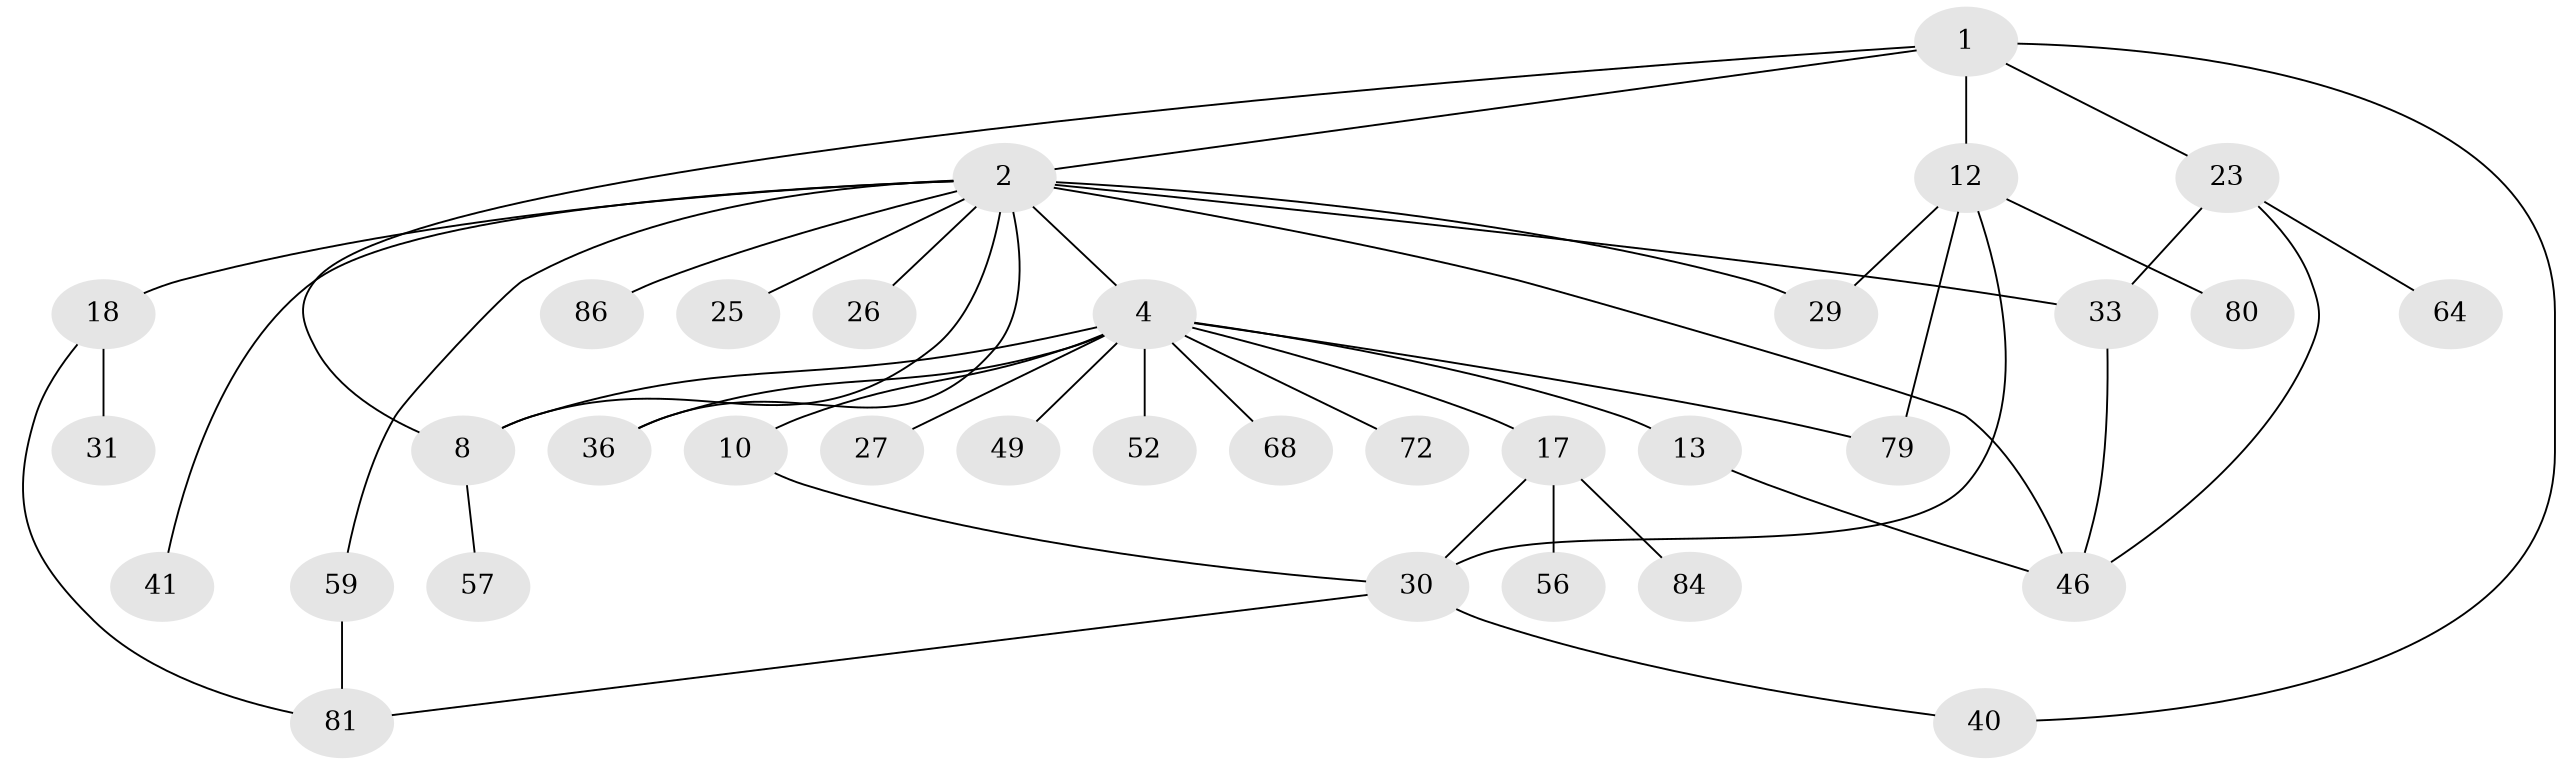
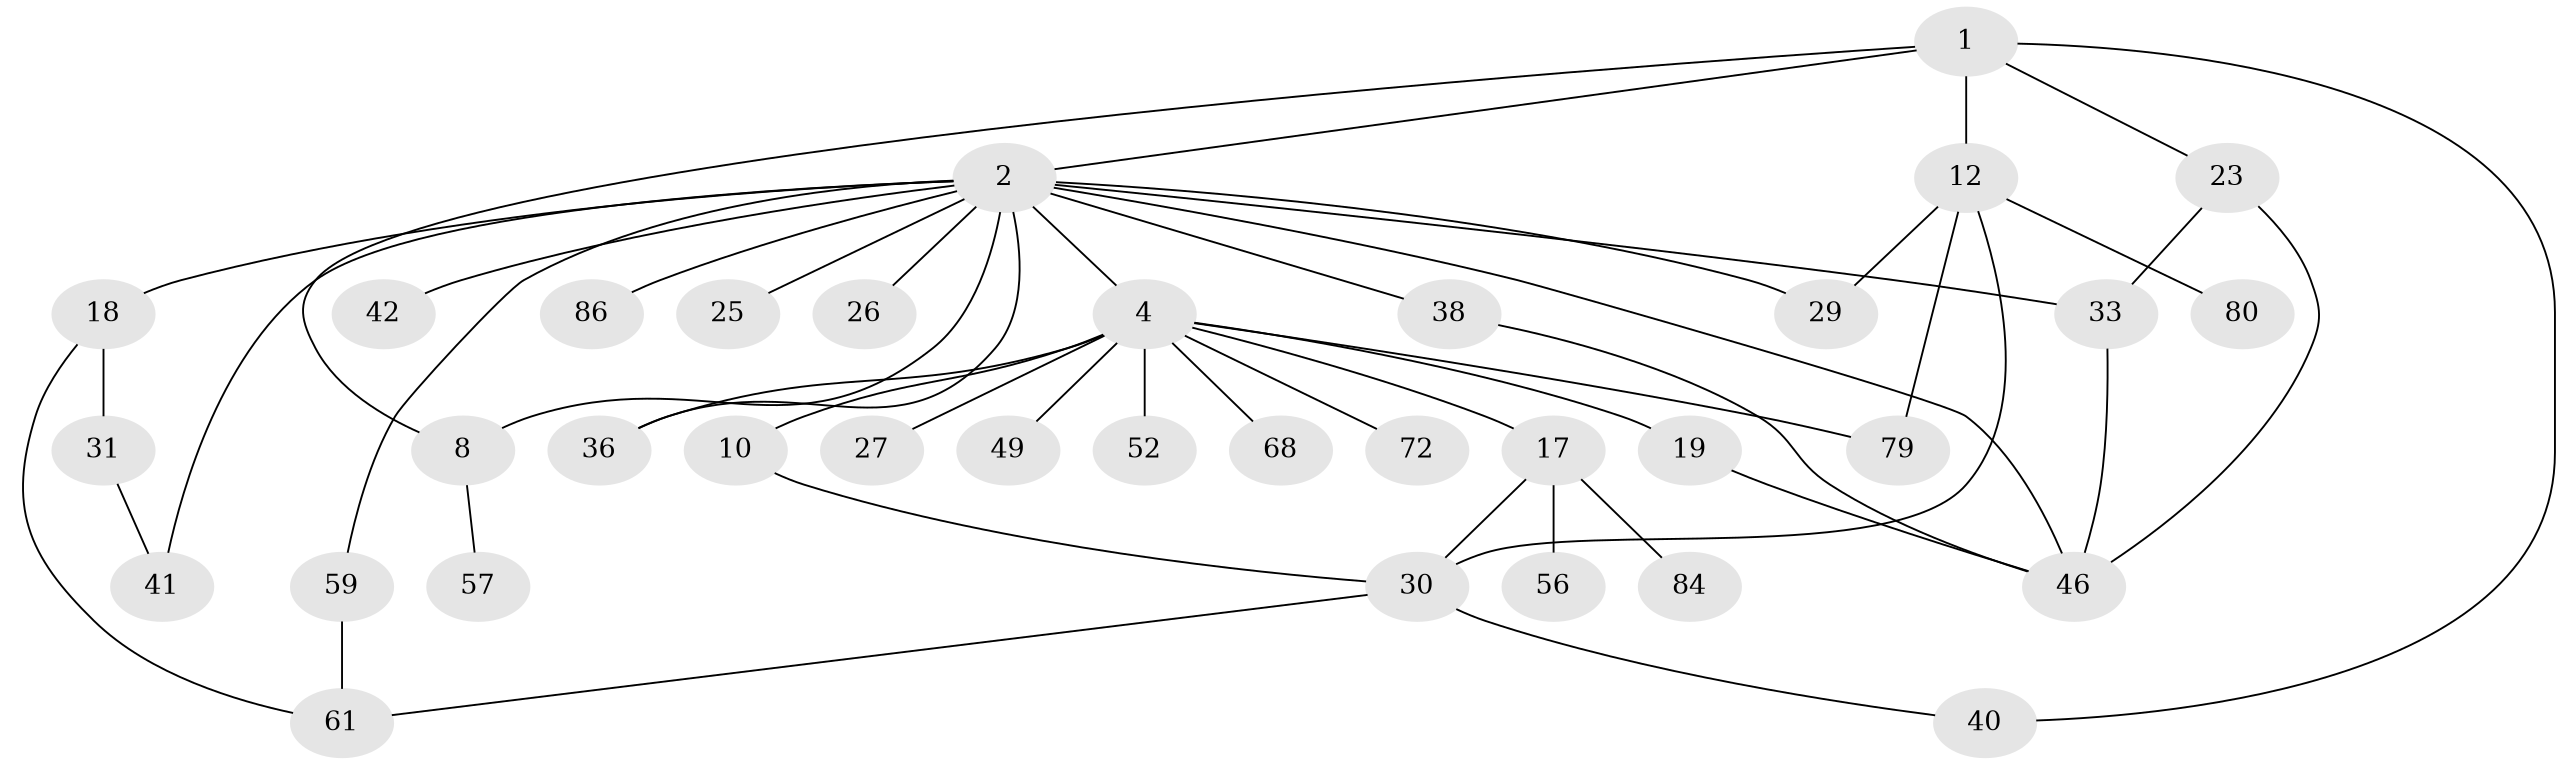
none -> (384, 314)
none -> (1449, 314)
(2451, 314) -> none
(798, 371) -> none
(1690, 451) -> (1690, 451)
none -> (133, 519)
(342, 723) -> (342, 723)
